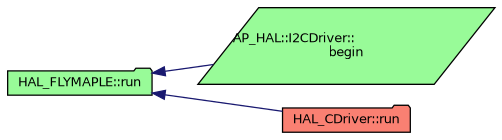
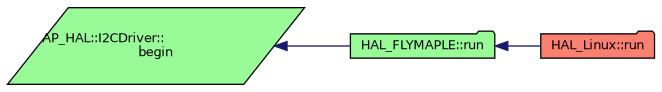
(189, 68) -> (319, 46)
(346, 120) -> (598, 46)
